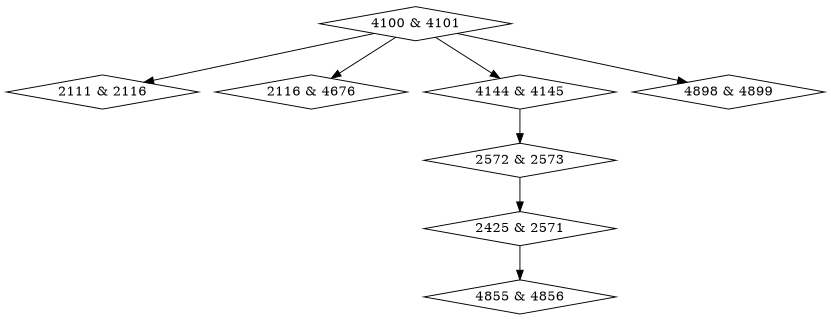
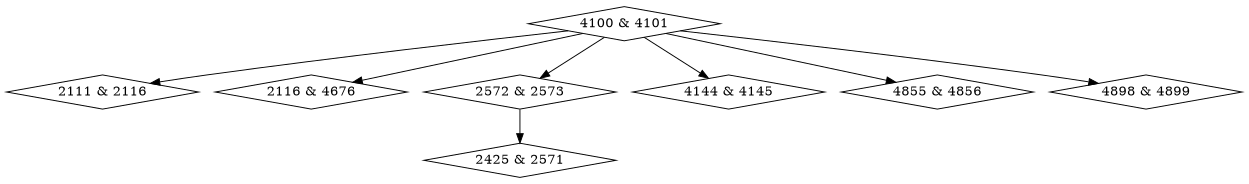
(520, 122) -> (576, 55)
(520, 258) -> (776, 57)
